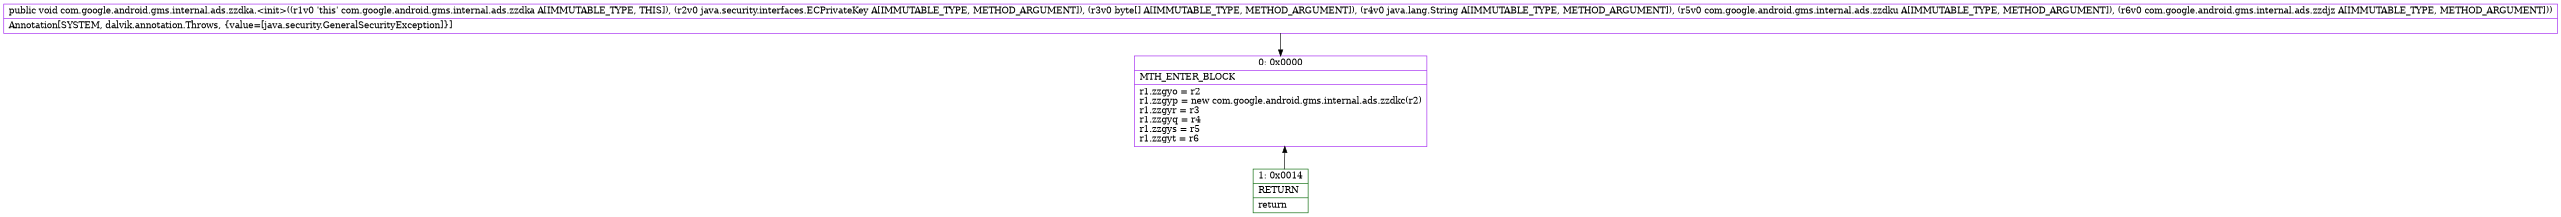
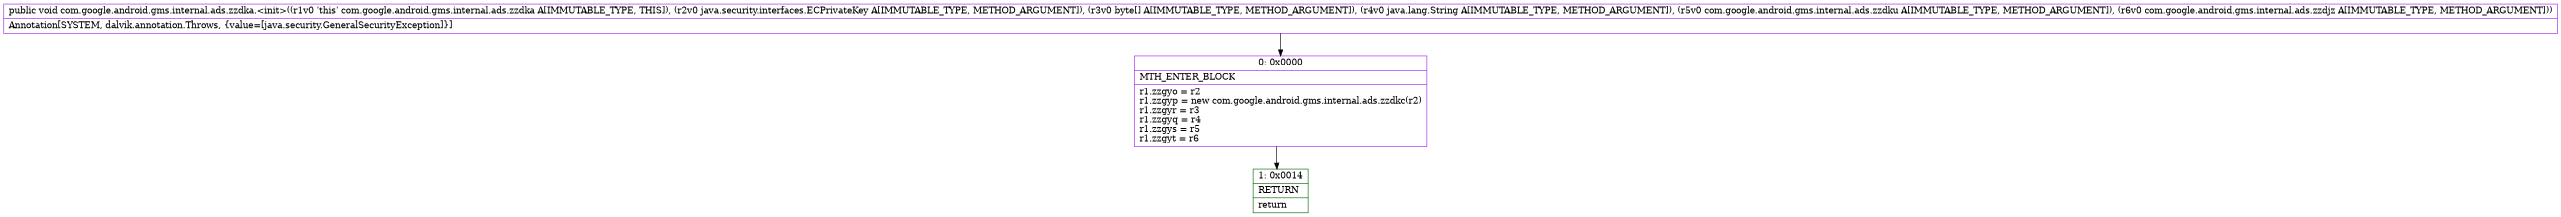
(1285, 161) -> (1276, 155)
